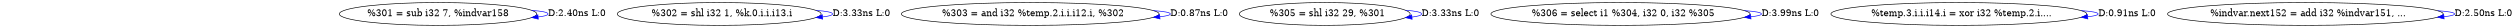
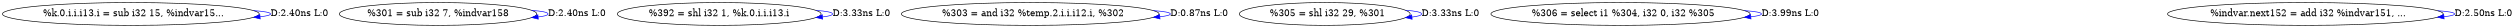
none -> (131, 14)
(719, 14) -> (719, 14)
(1959, 14) -> none
